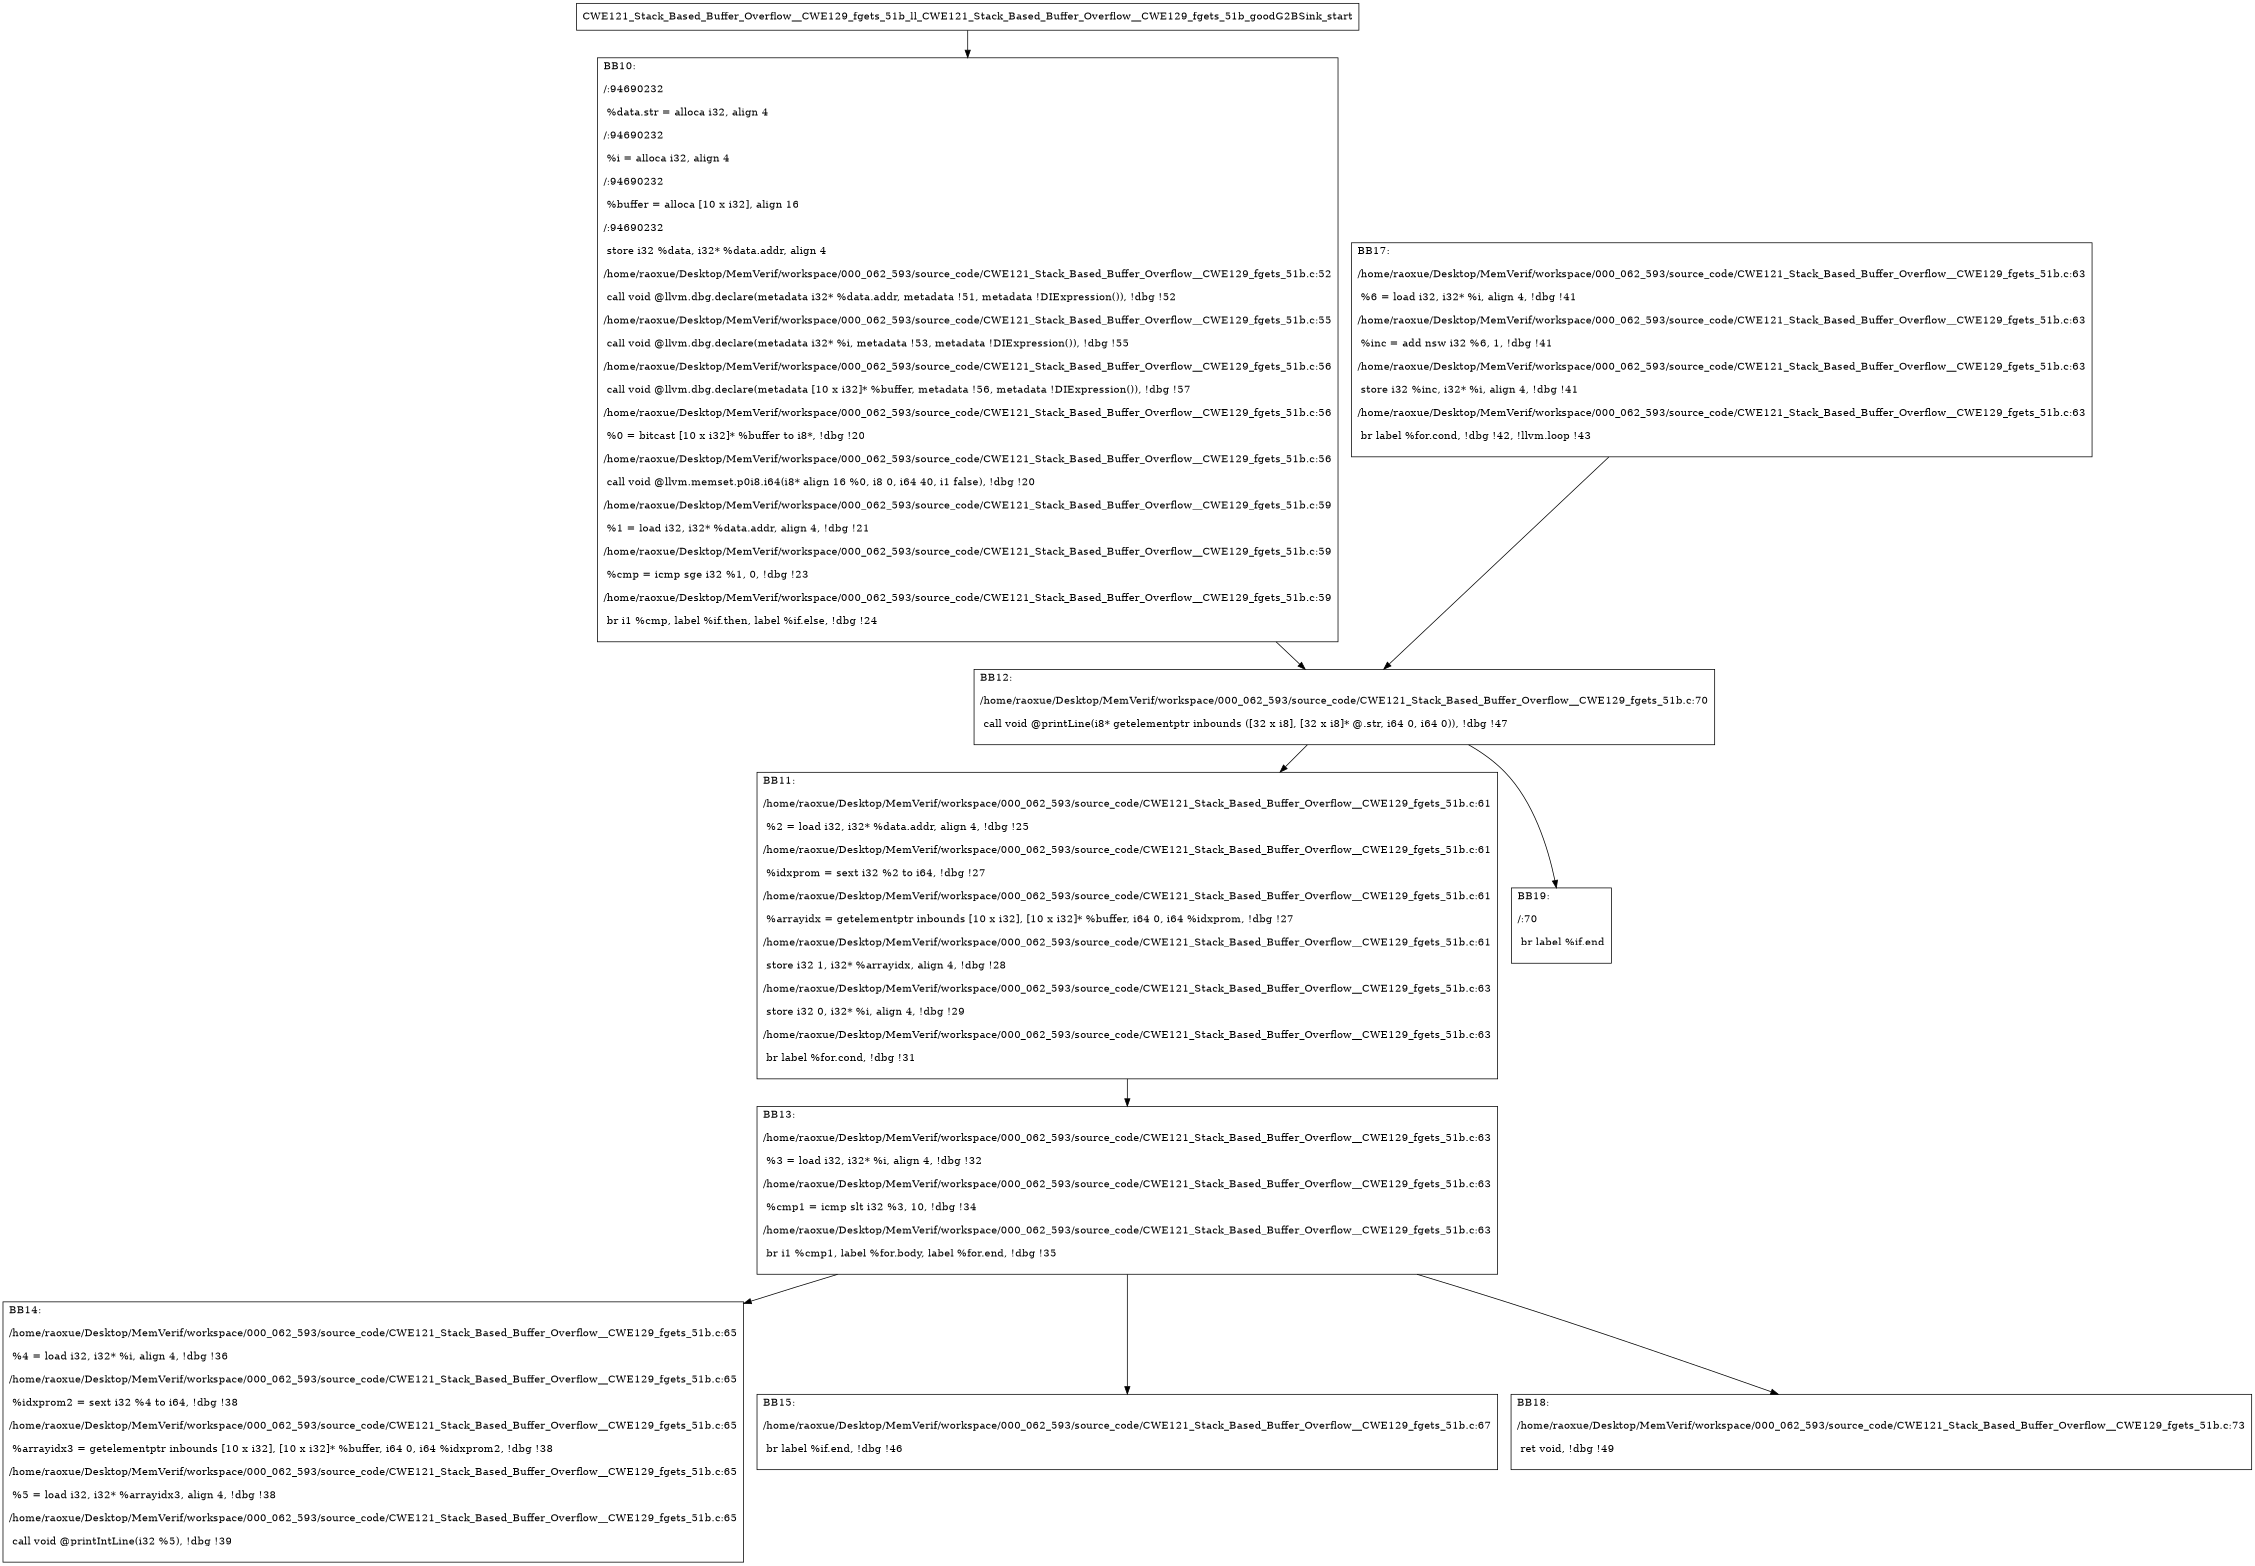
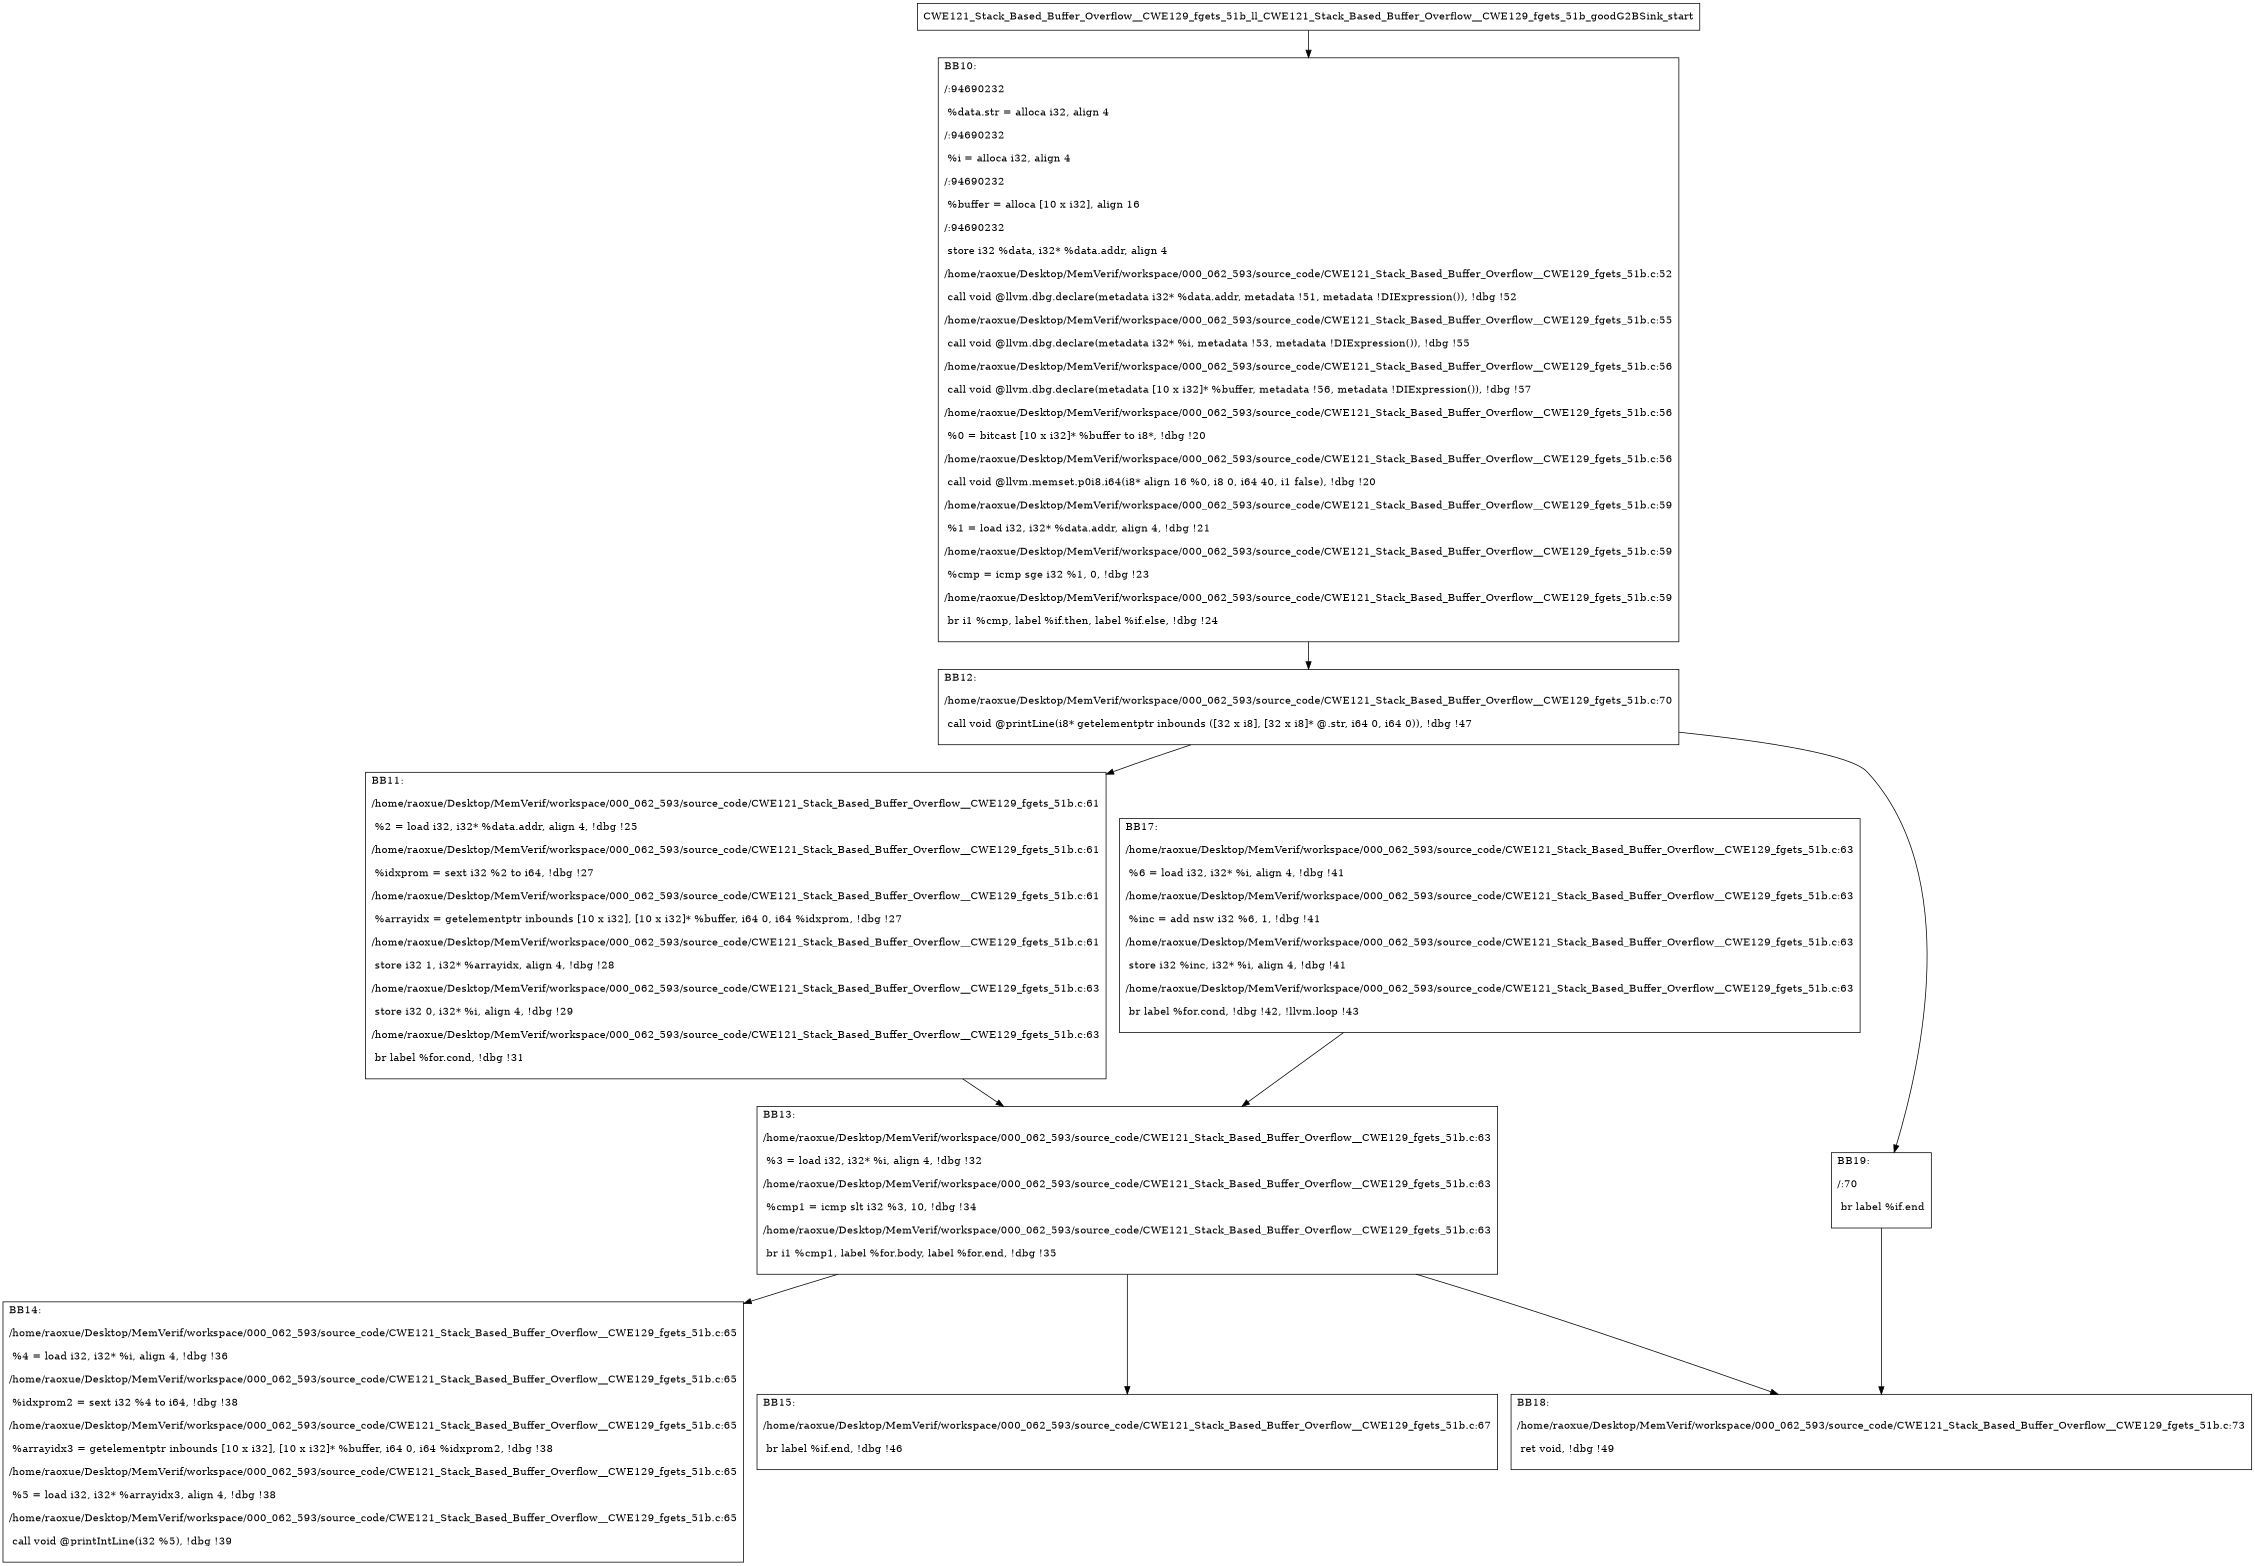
(1499, 560) -> (1296, 1067)
none -> (1881, 1307)
